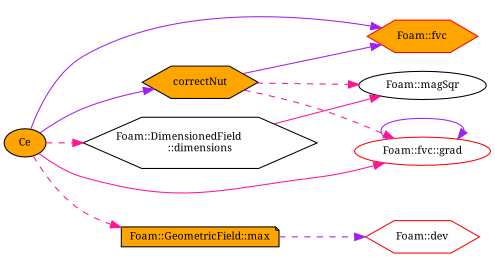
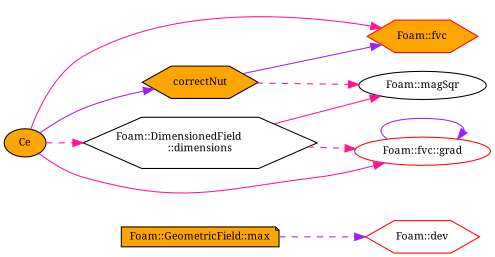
(179, 24) -> (179, 24)
(312, 107) -> (326, 148)
(66, 198) -> none
